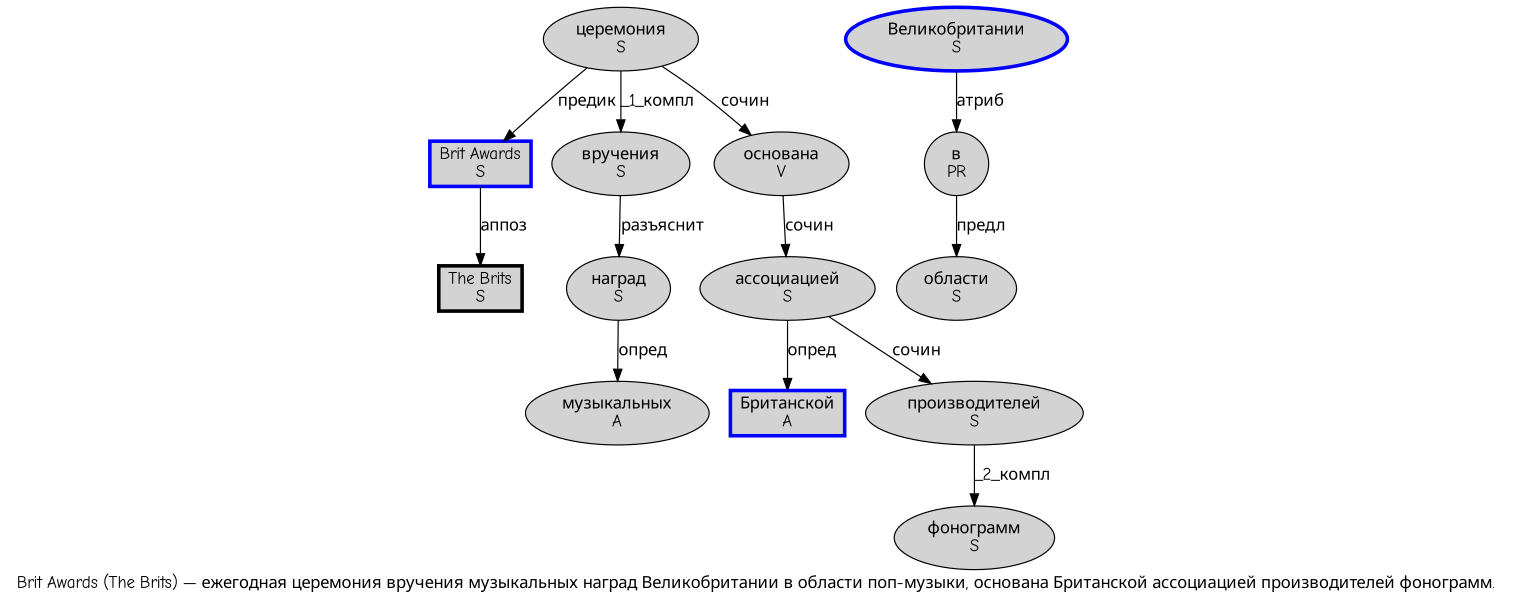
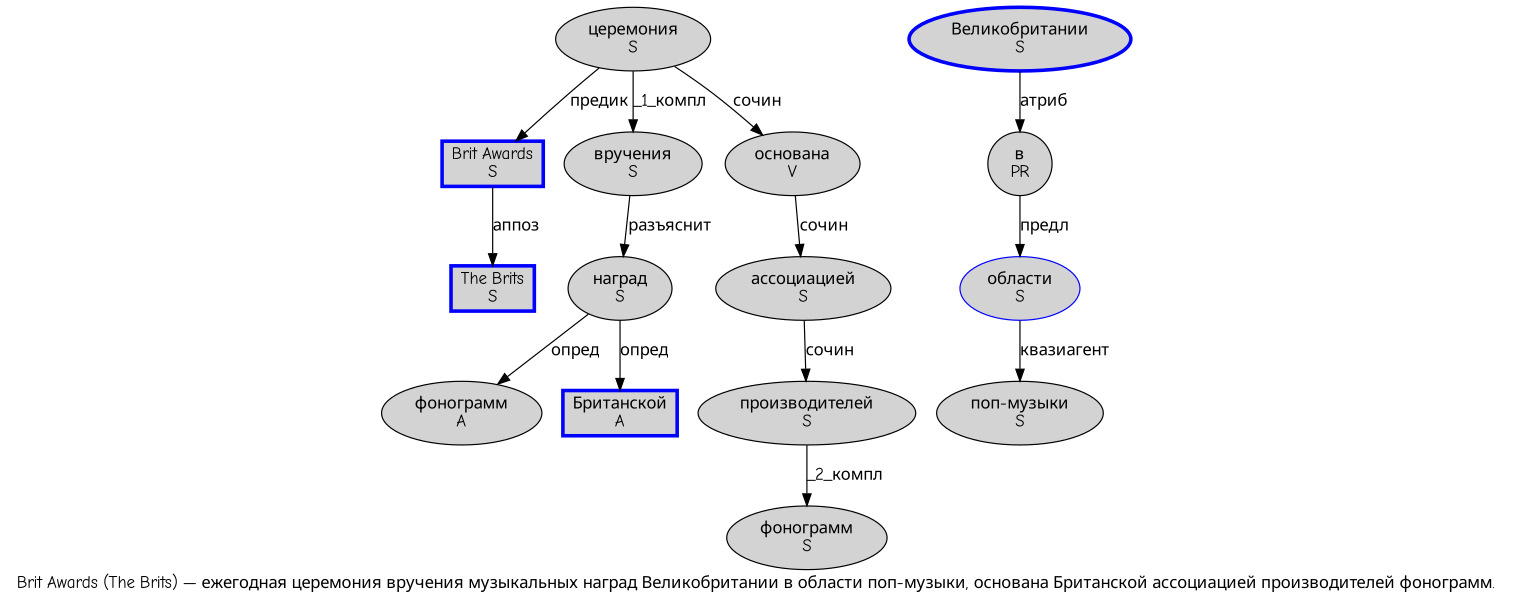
(480, 288) -> (493, 288)
(957, 288) -> (1020, 288)
(788, 349) -> (620, 349)
(617, 413) -> (462, 413)
none -> (1020, 413)
